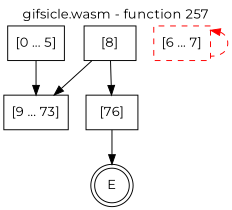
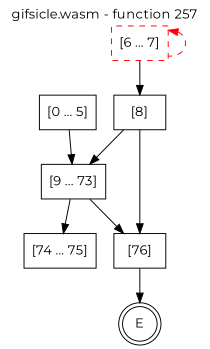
none -> (140, 73)
none -> (103, 213)
none -> (60, 251)
